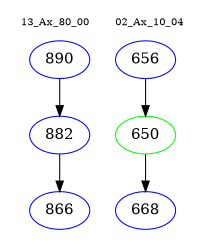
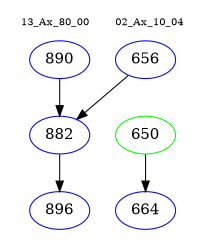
(146, 92) -> (114, 88)
(60, 210) -> (60, 210)
(146, 210) -> (146, 210)
